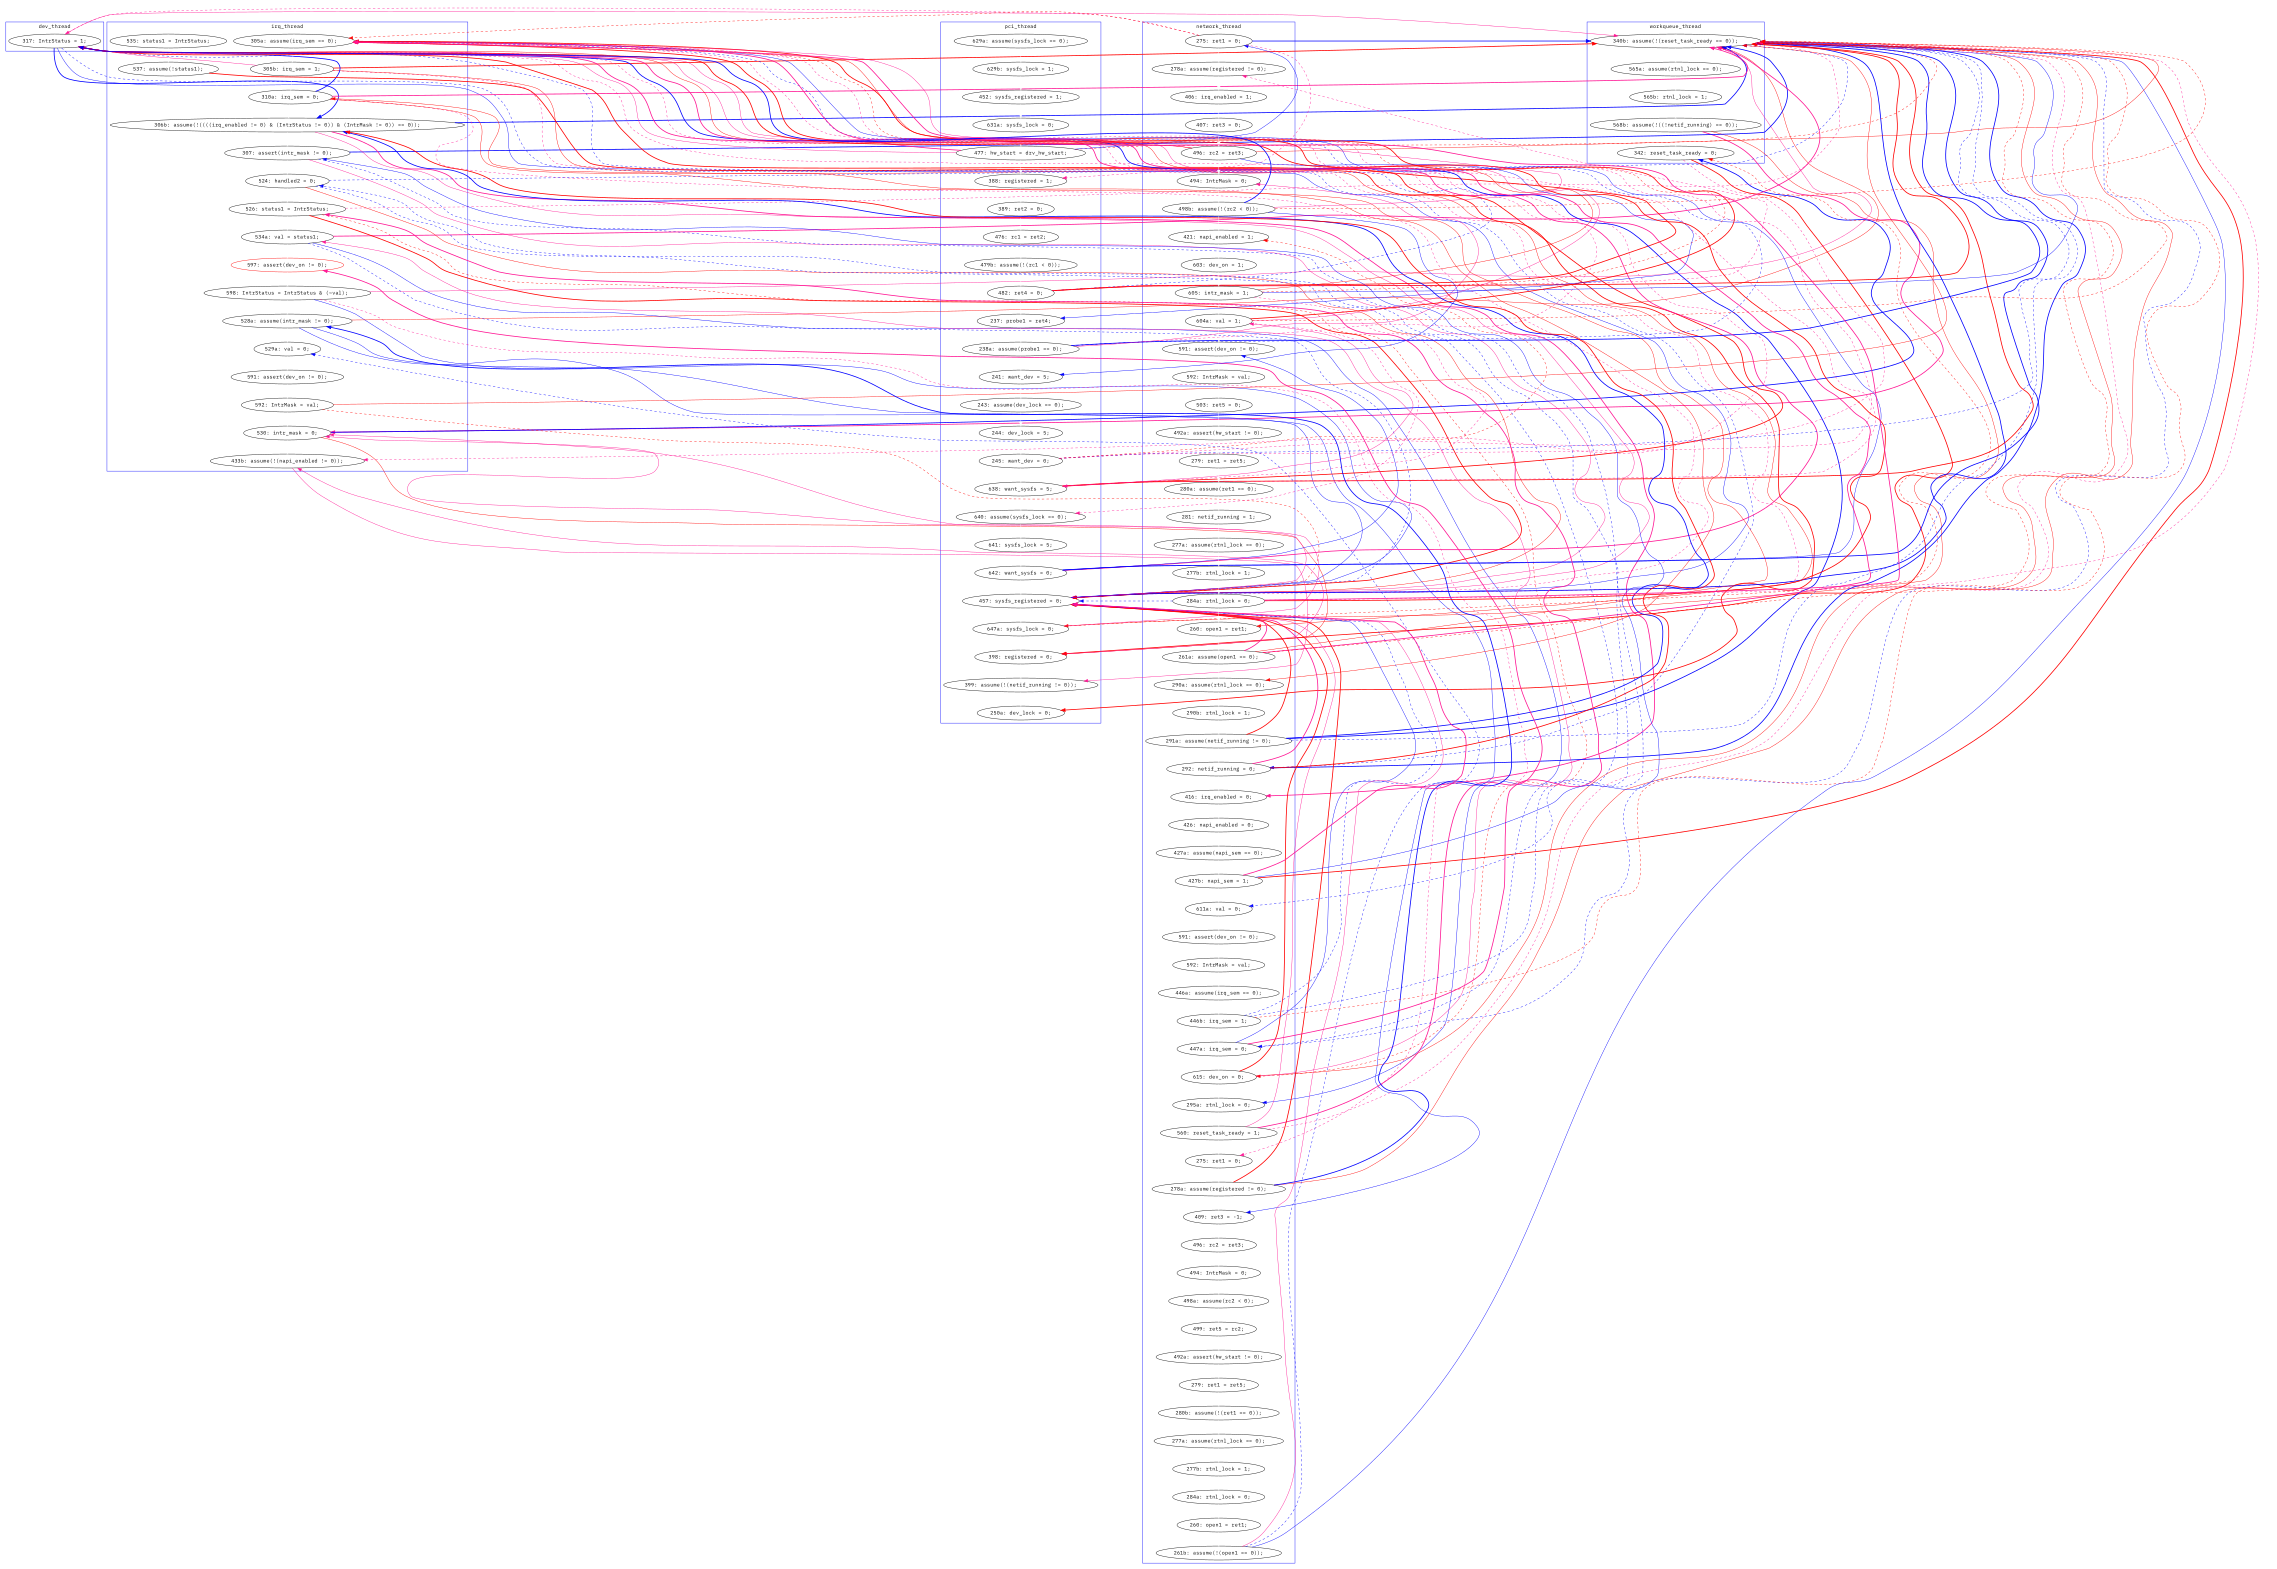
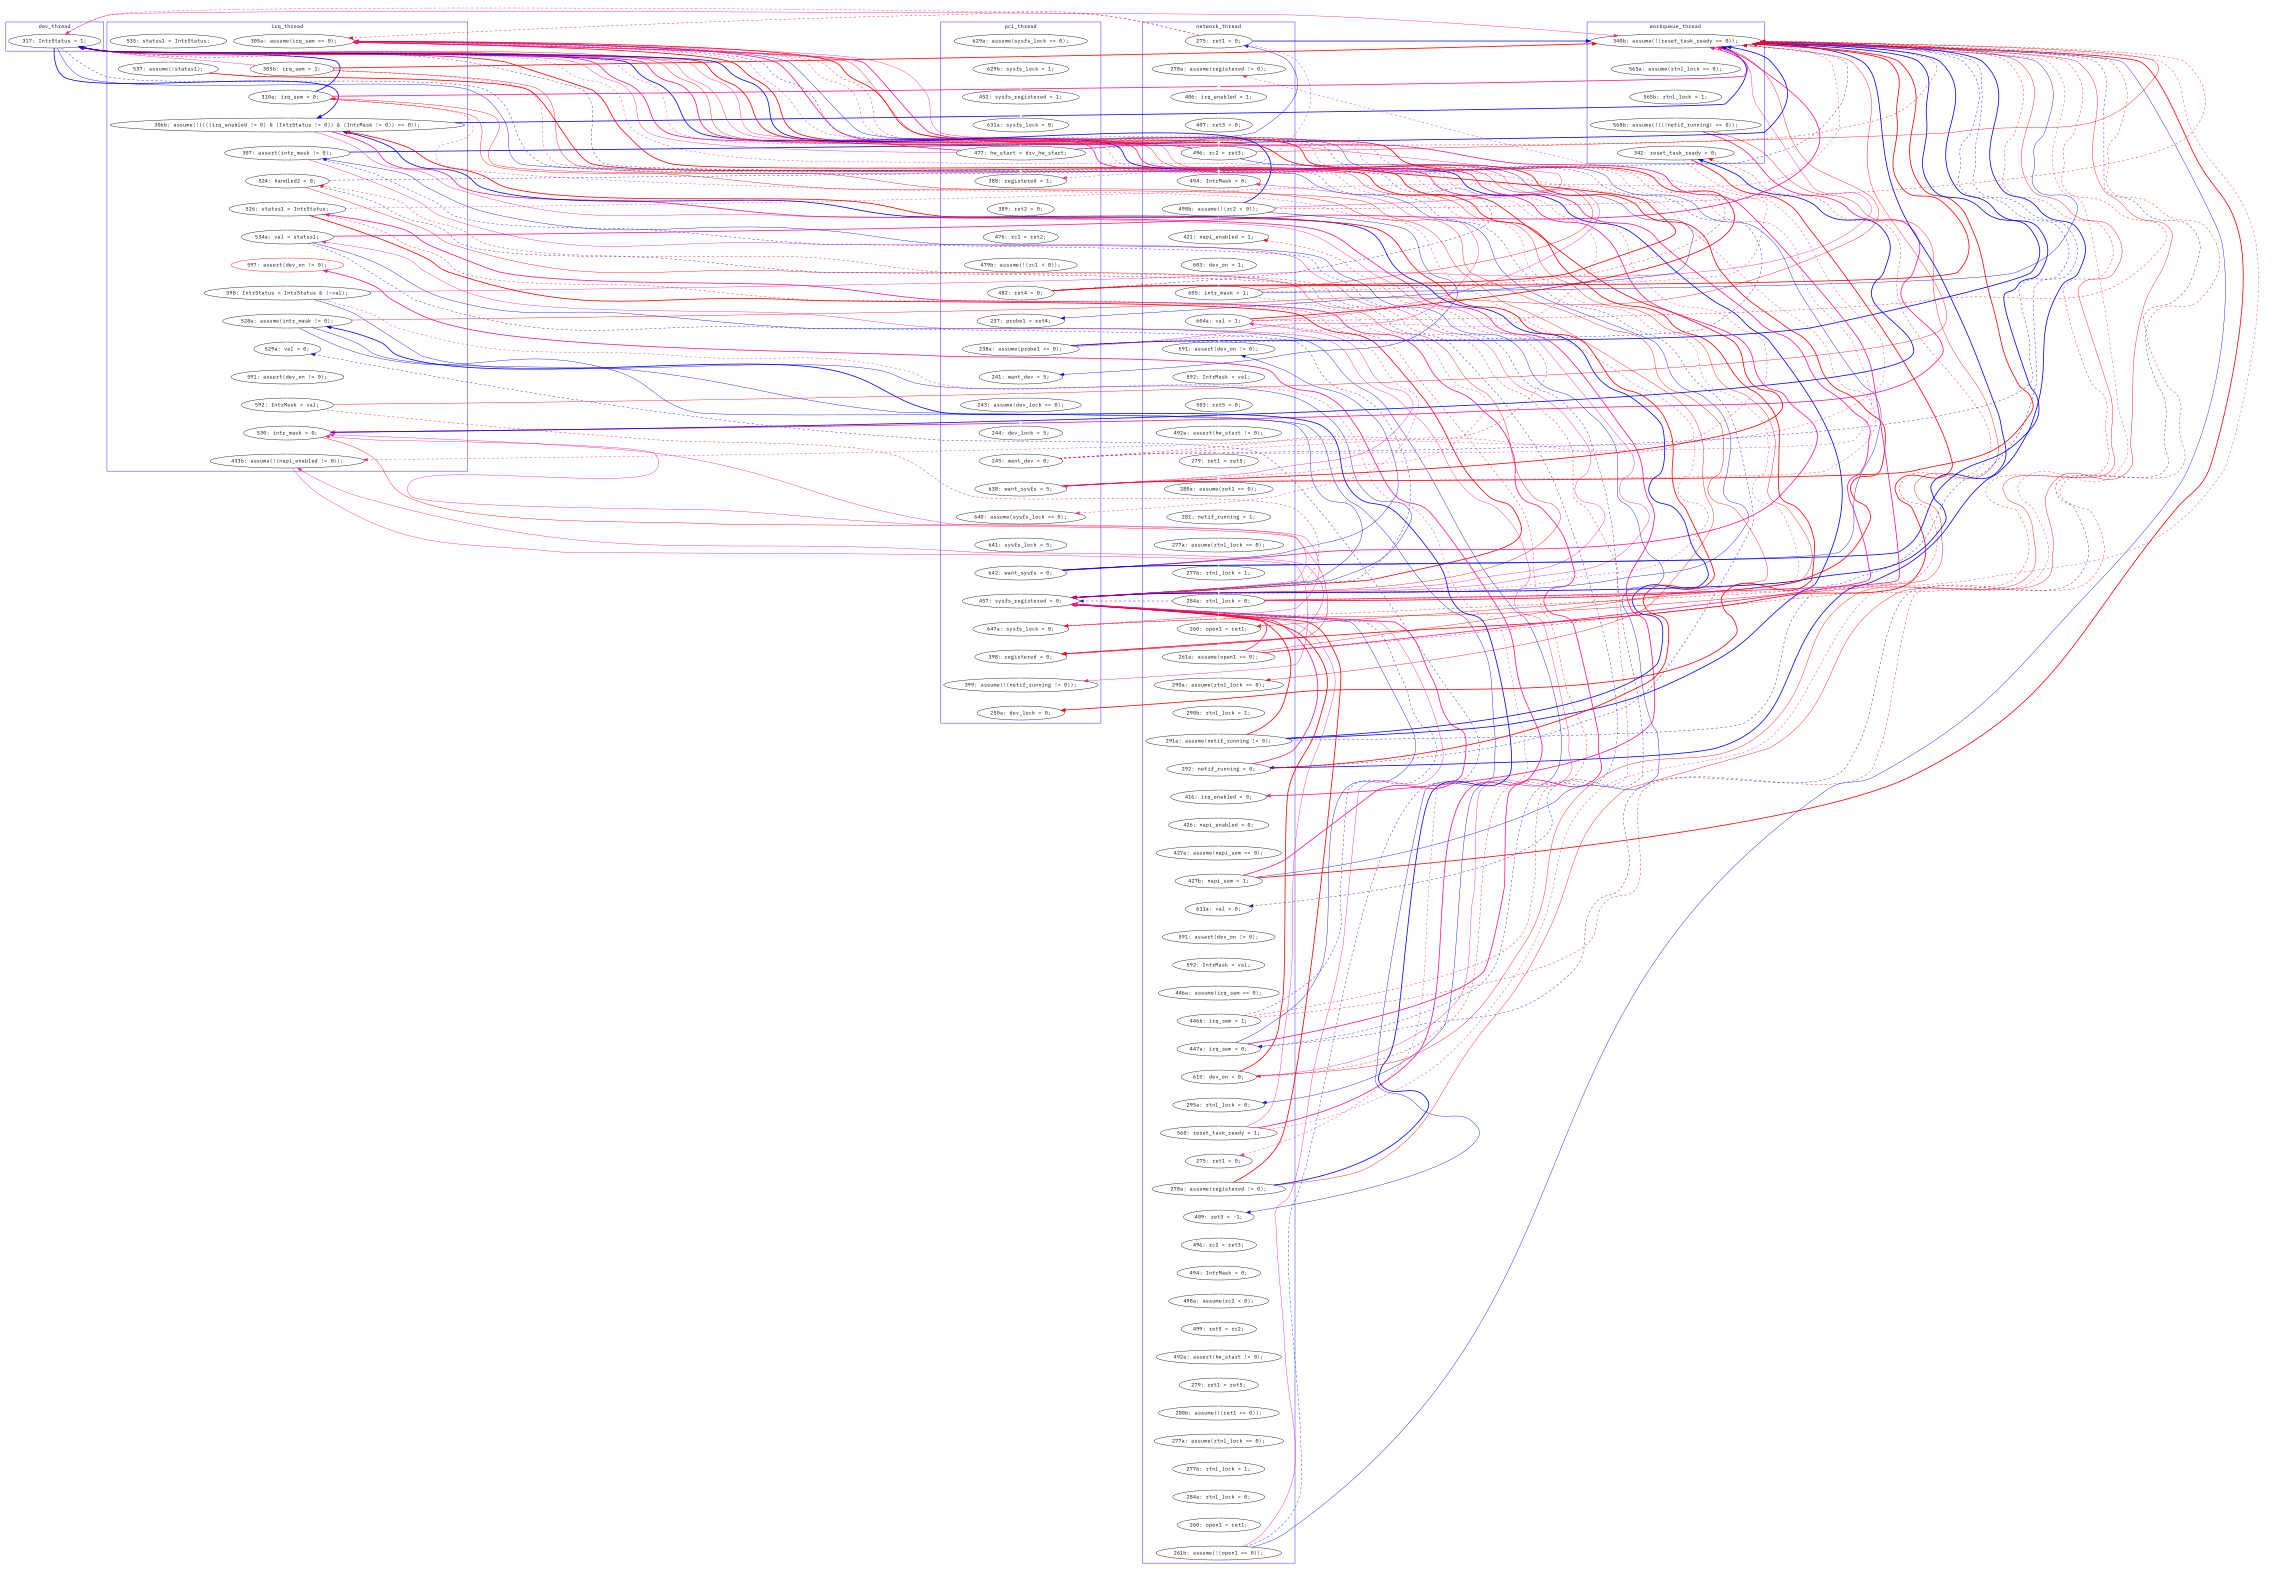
(1397, 315) -> (1397, 315)
